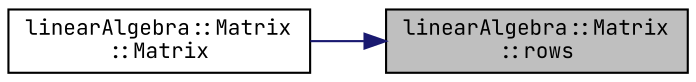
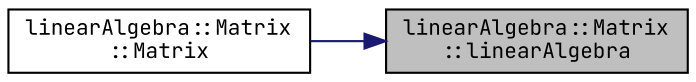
(537, 41) -> (537, 41)
